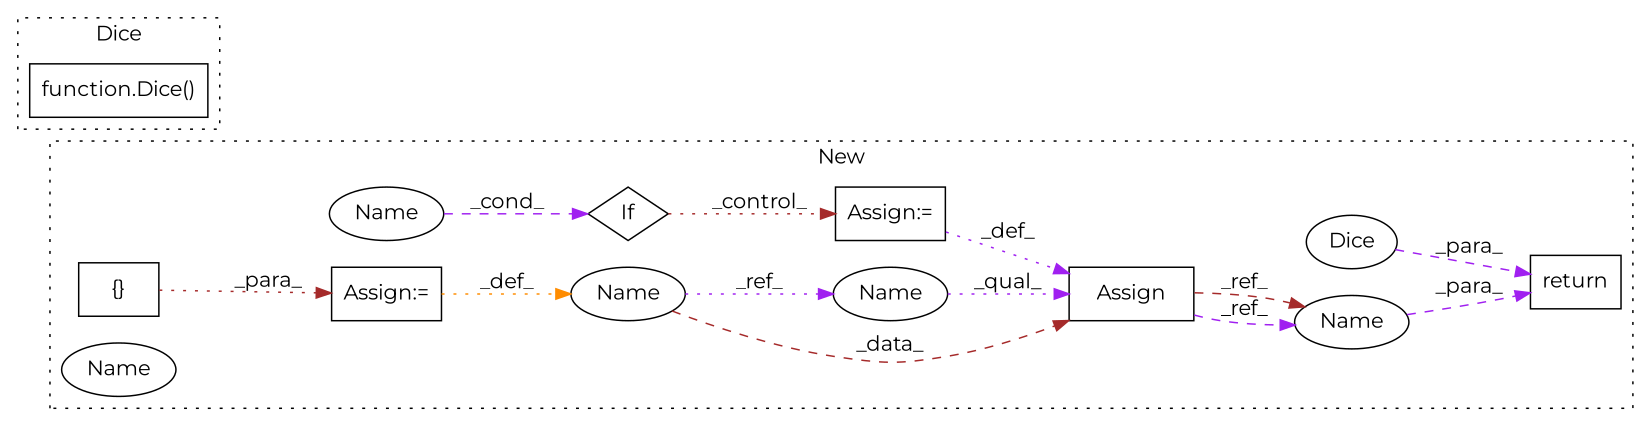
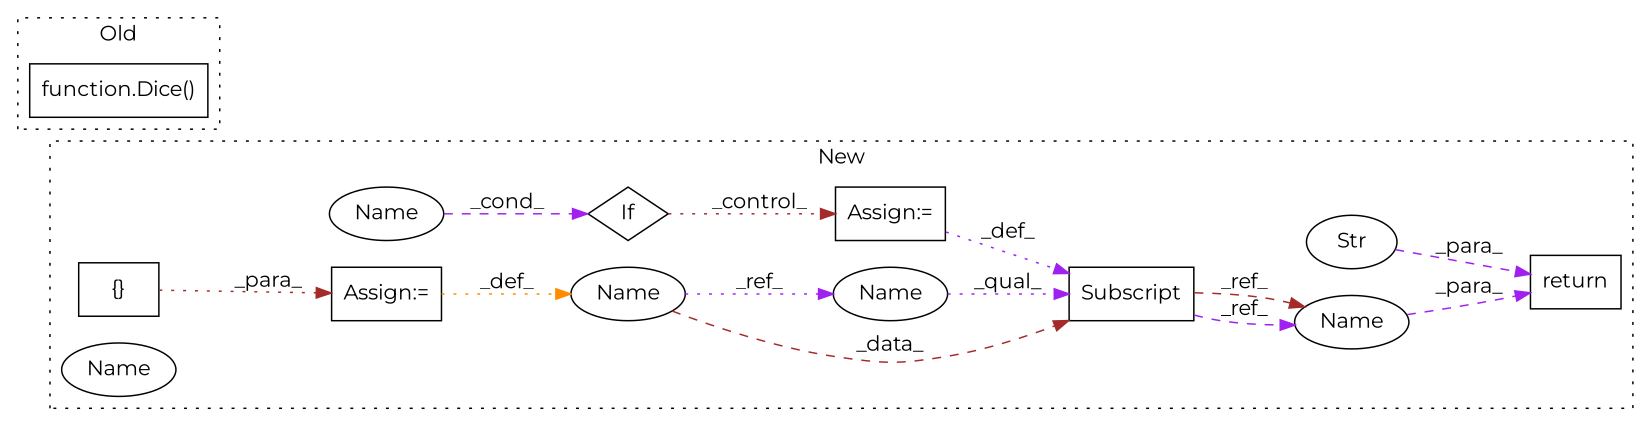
(119, 35) -> (119, 35)
(1352, 242) -> (1352, 242)
(1131, 294) -> (1131, 294)
